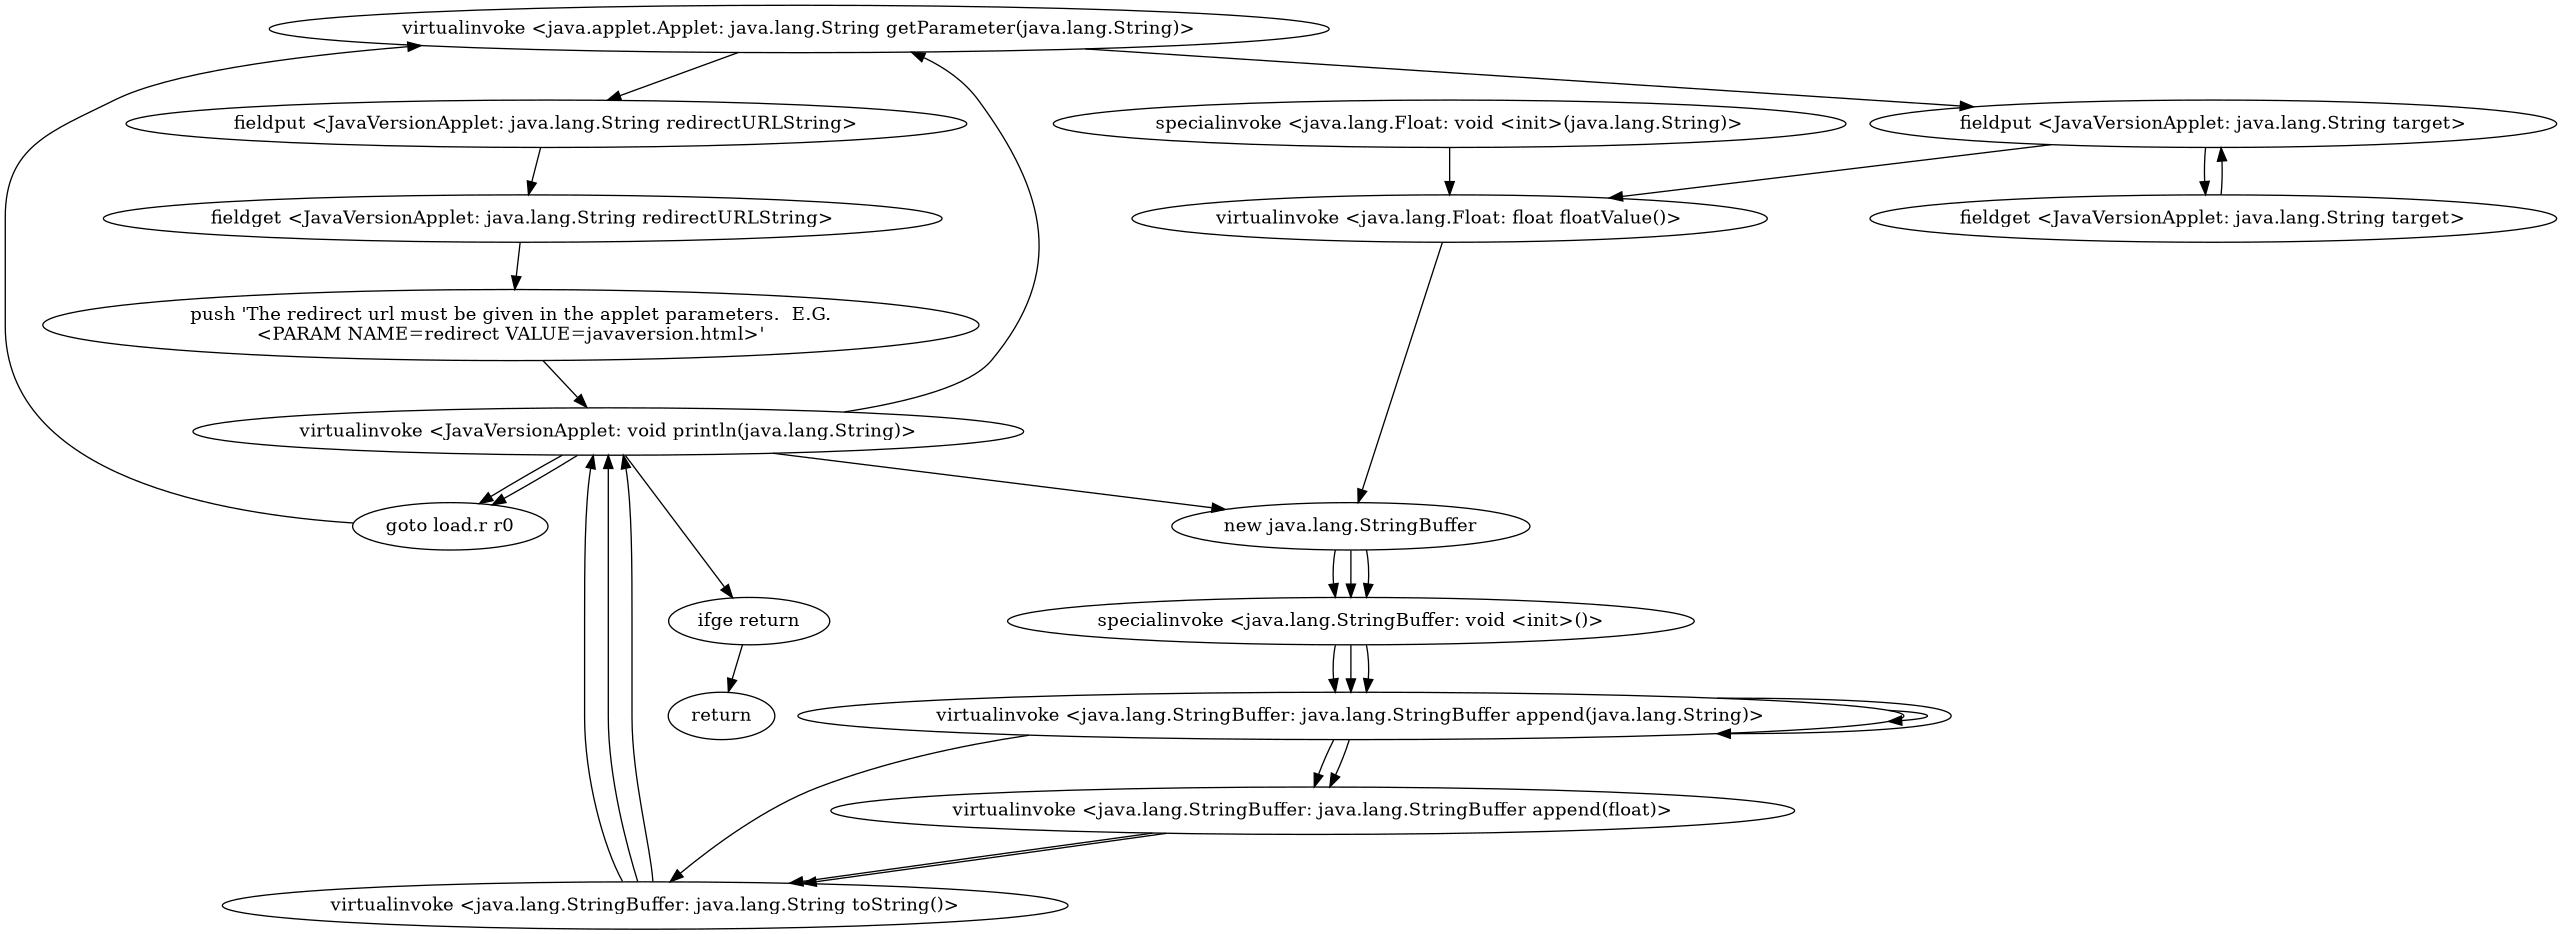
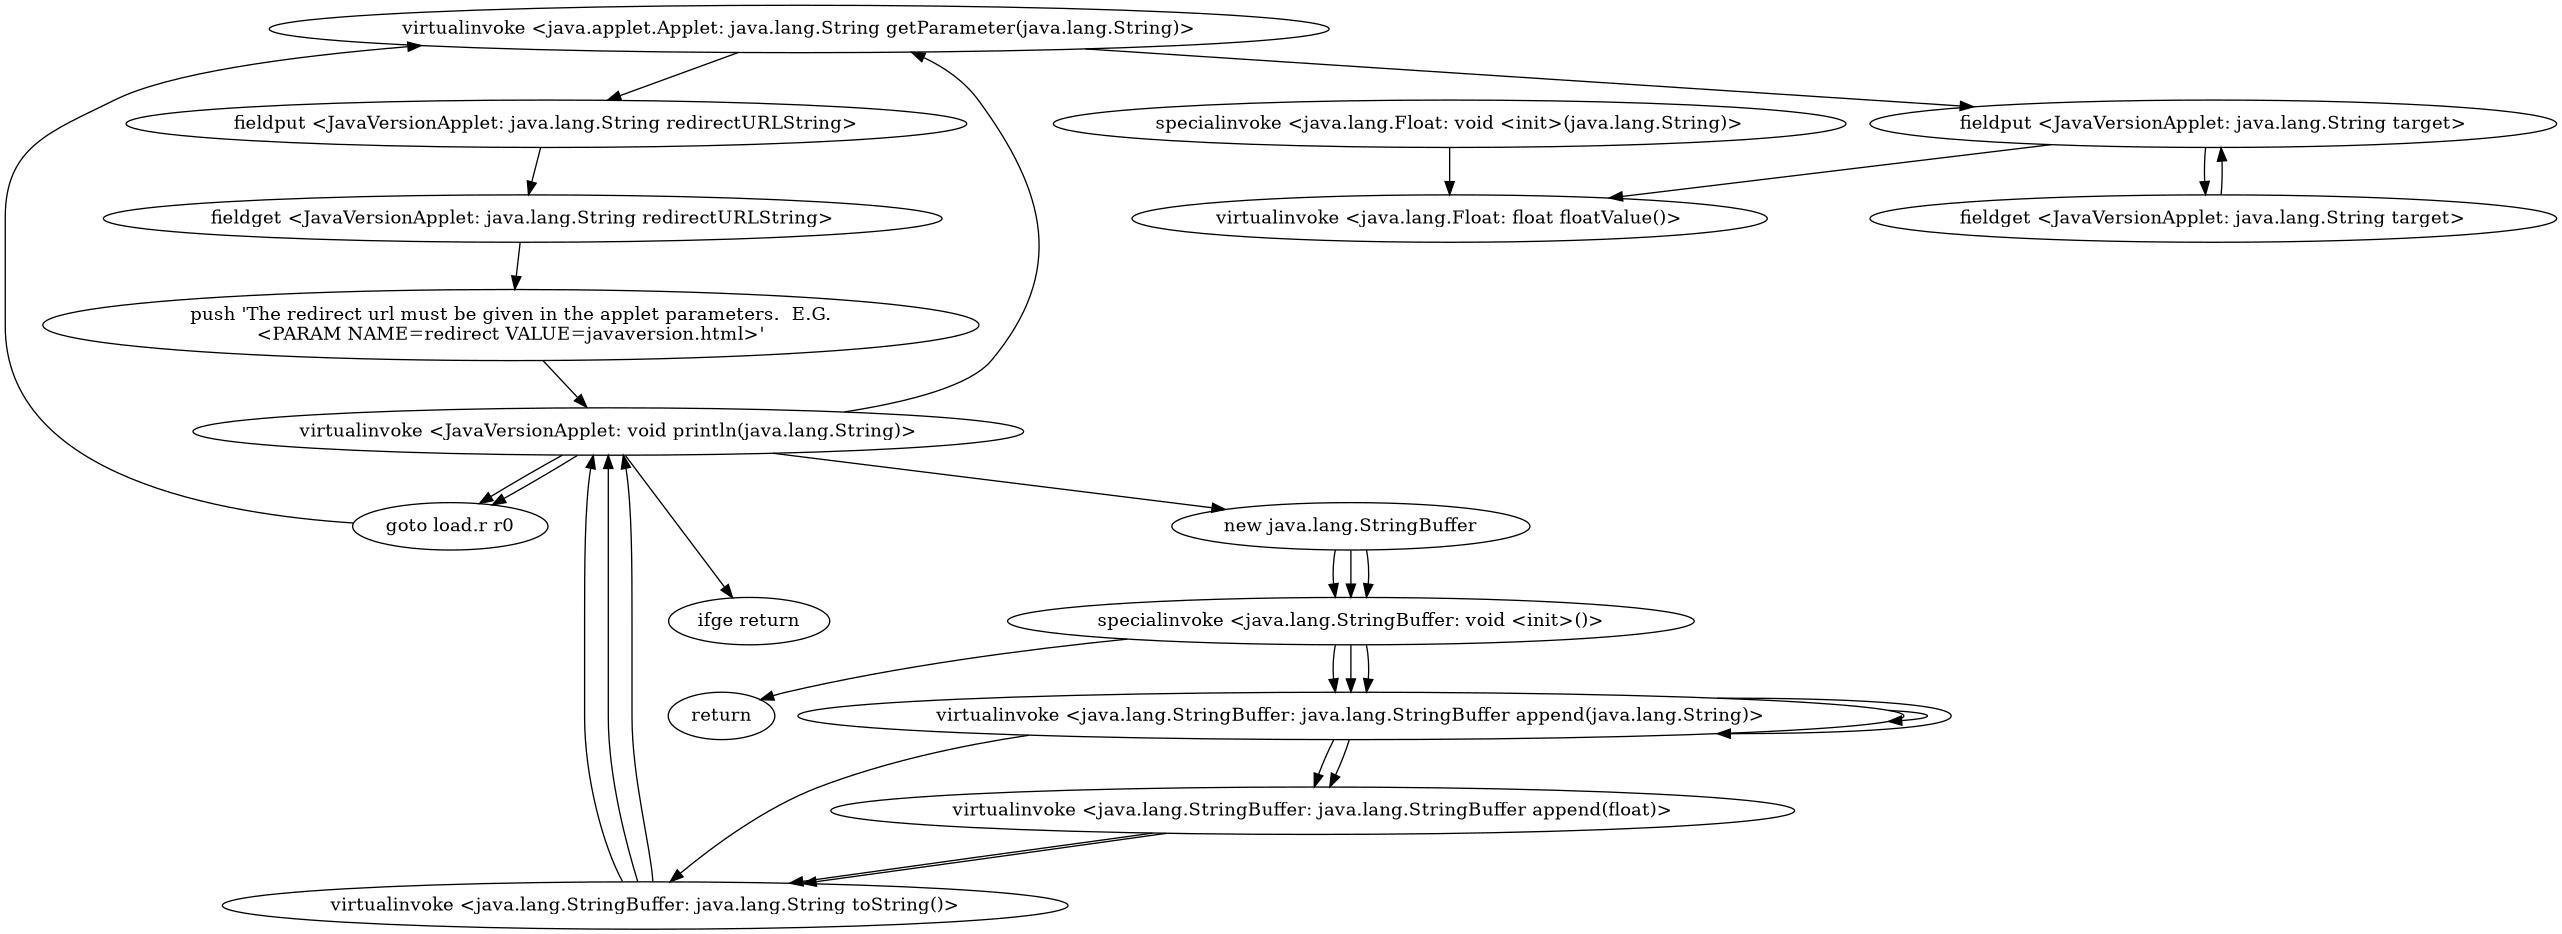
(1402, 366) -> none
(737, 662) -> (949, 661)
